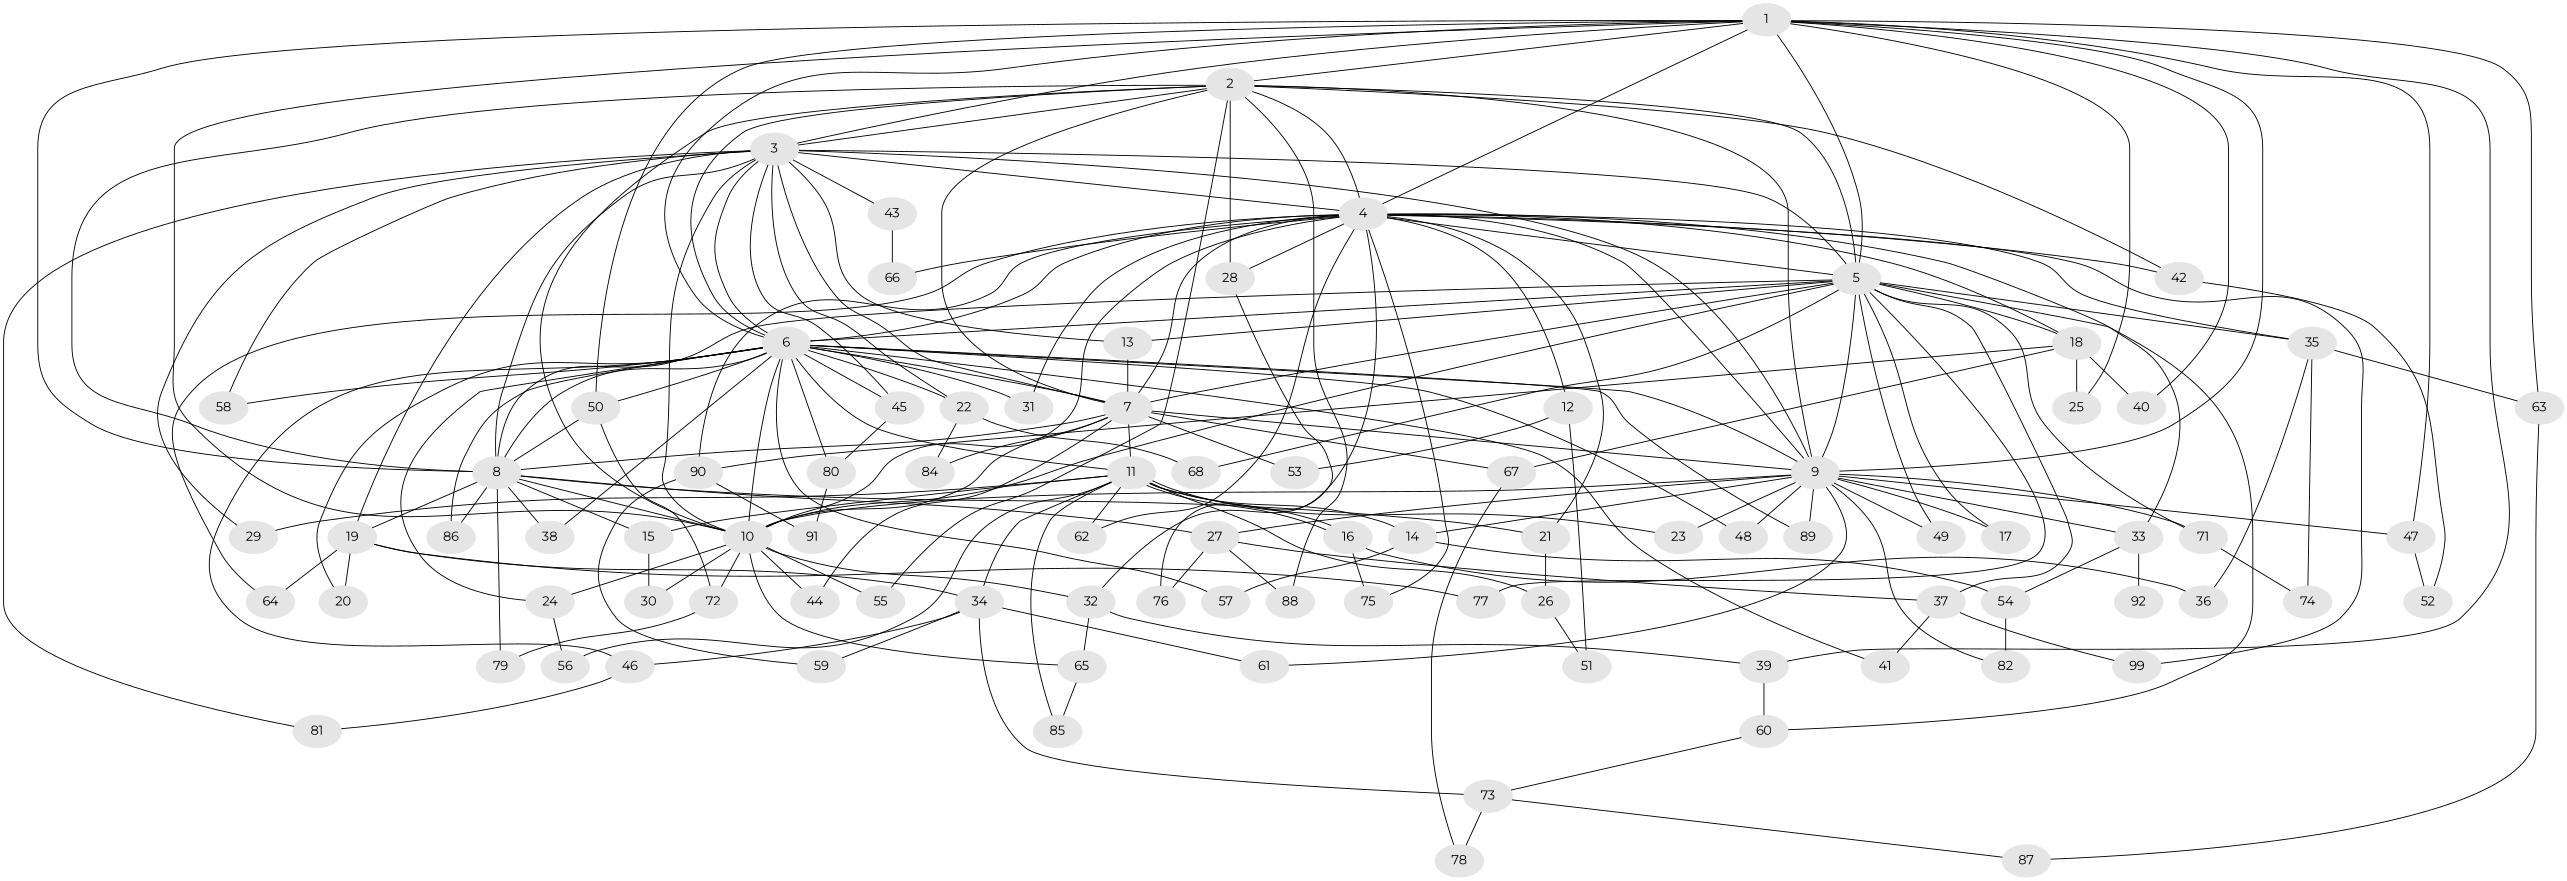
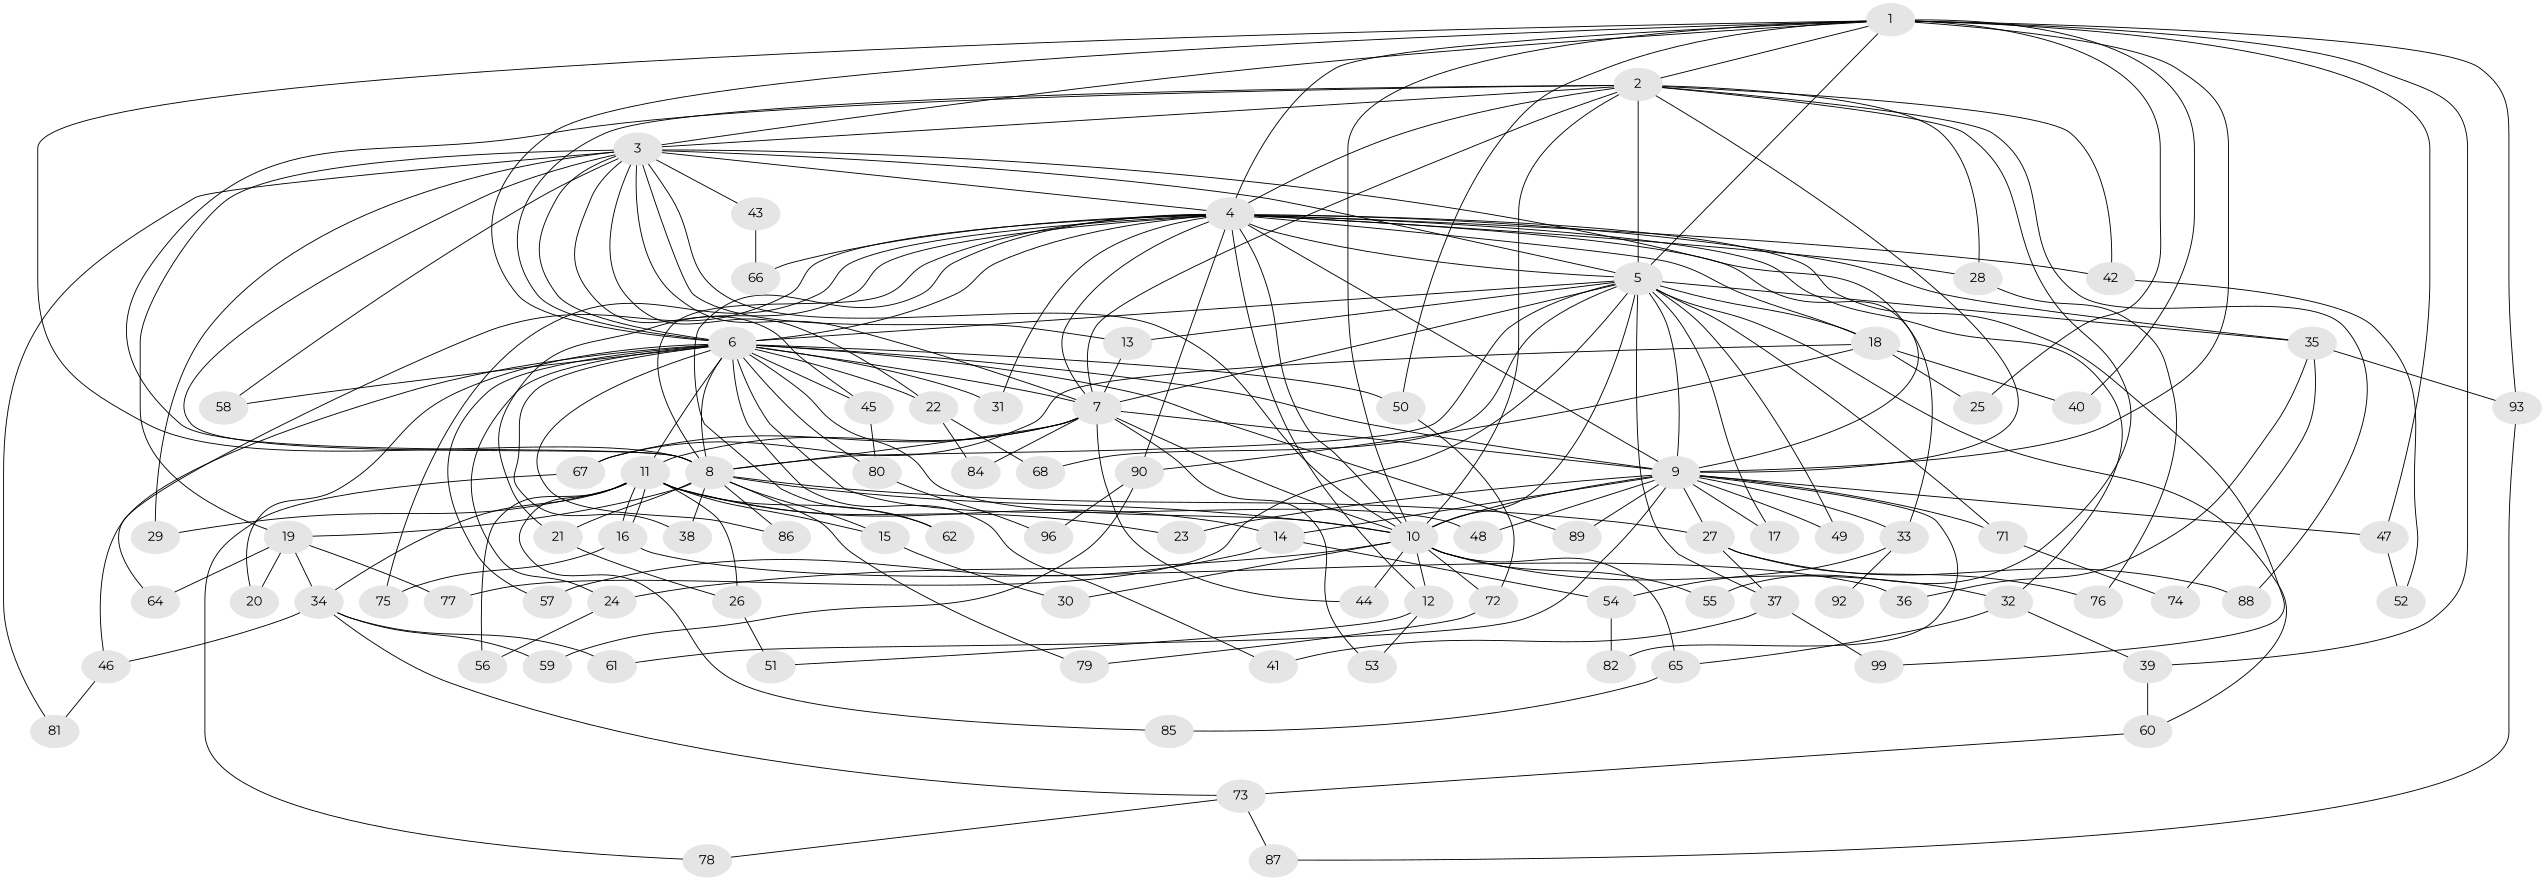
(2539, 408) -> (2517, 408)
(546, 440) -> (872, 298)
(812, 537) -> (1049, 537)
none -> (1422, 571)
